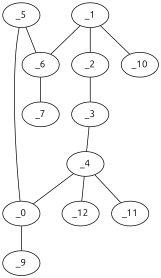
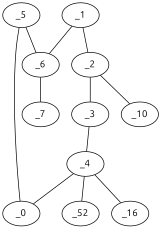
(115, 40) -> (115, 89)
(81, 214) -> (81, 214)
(130, 214) -> (130, 214)
(21, 263) -> none
